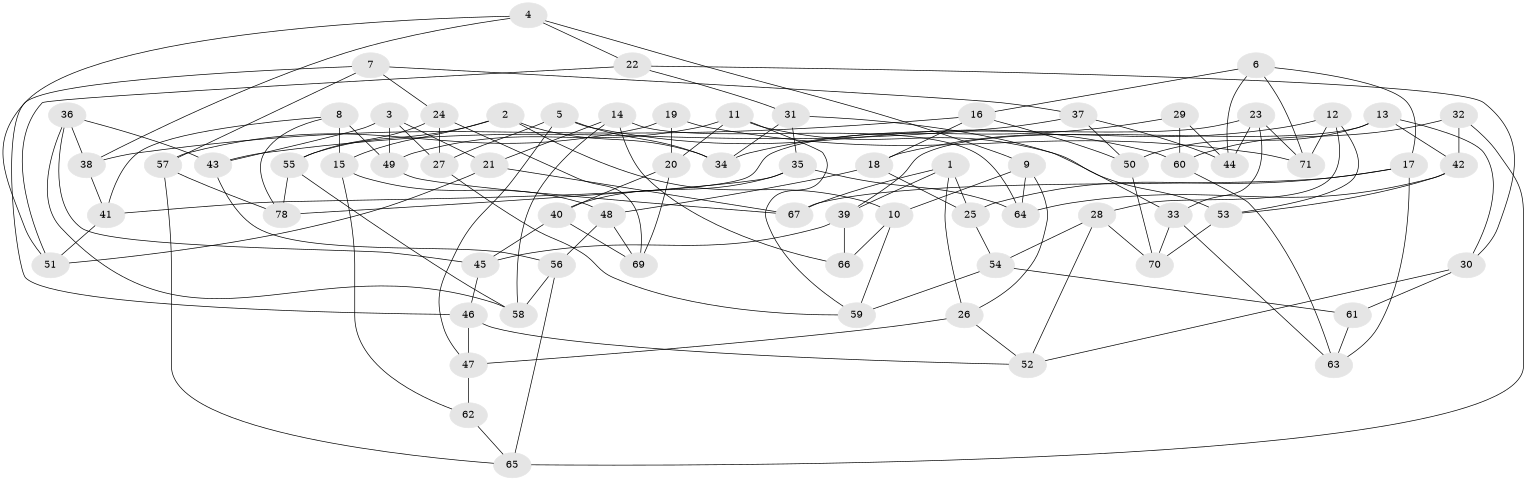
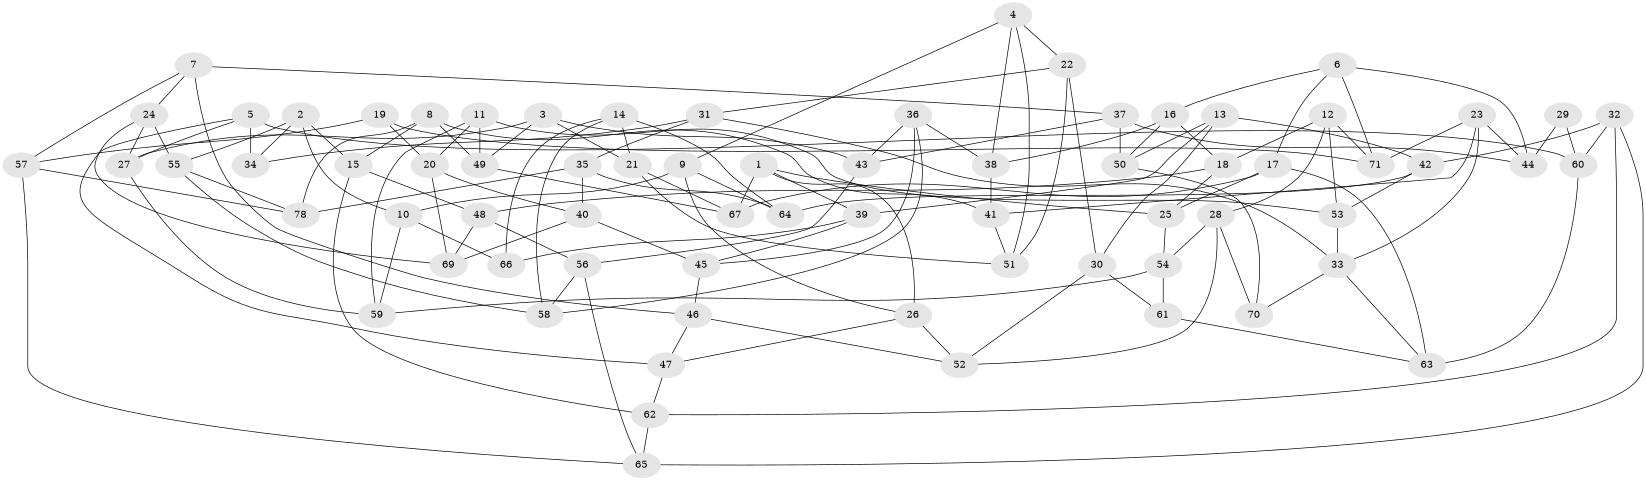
(948, 134) -> none
(1189, 240) -> (1338, 240)
none -> (1245, 399)
